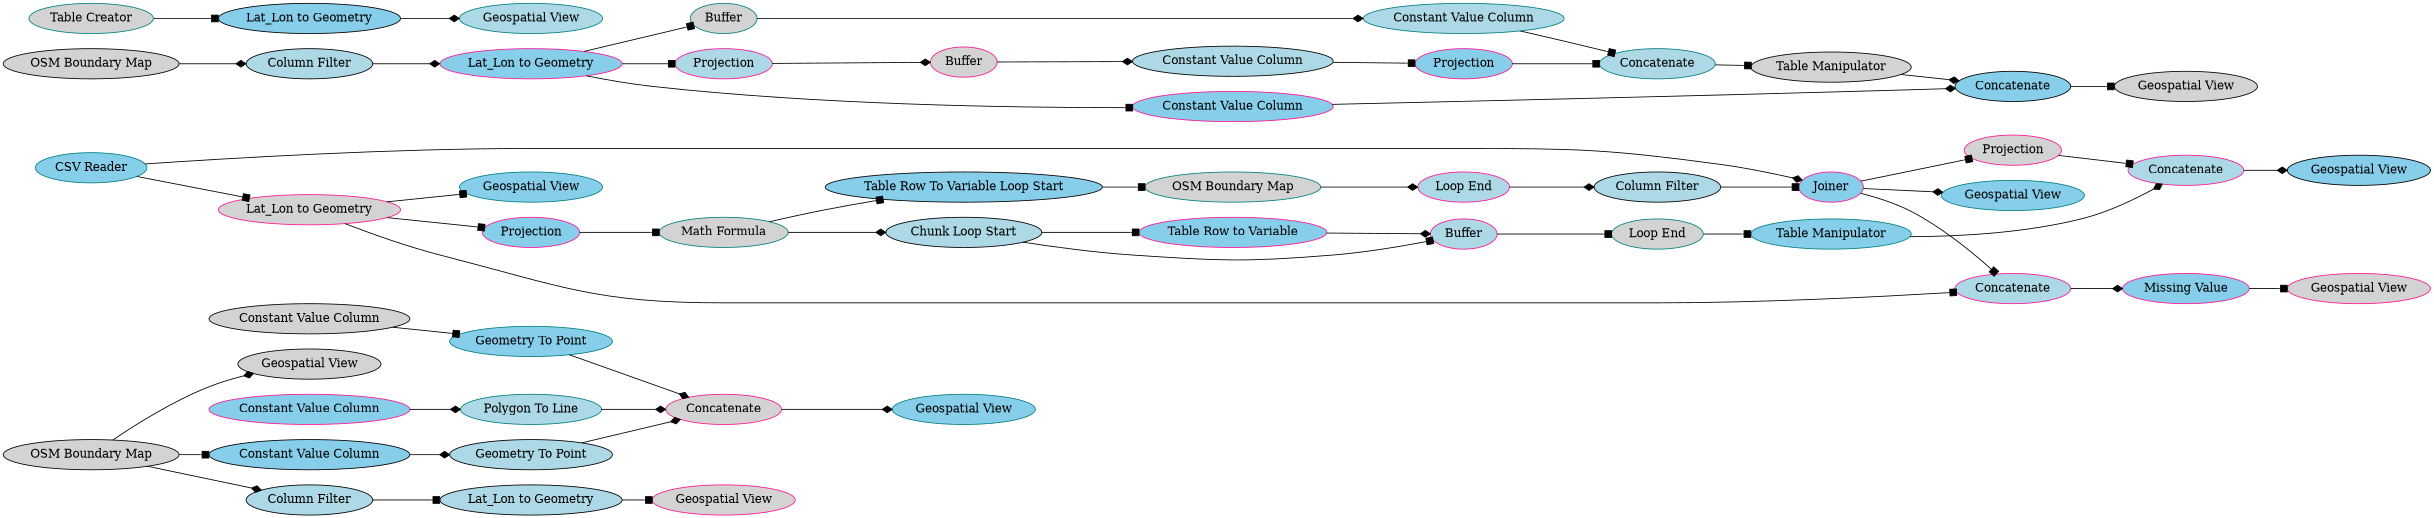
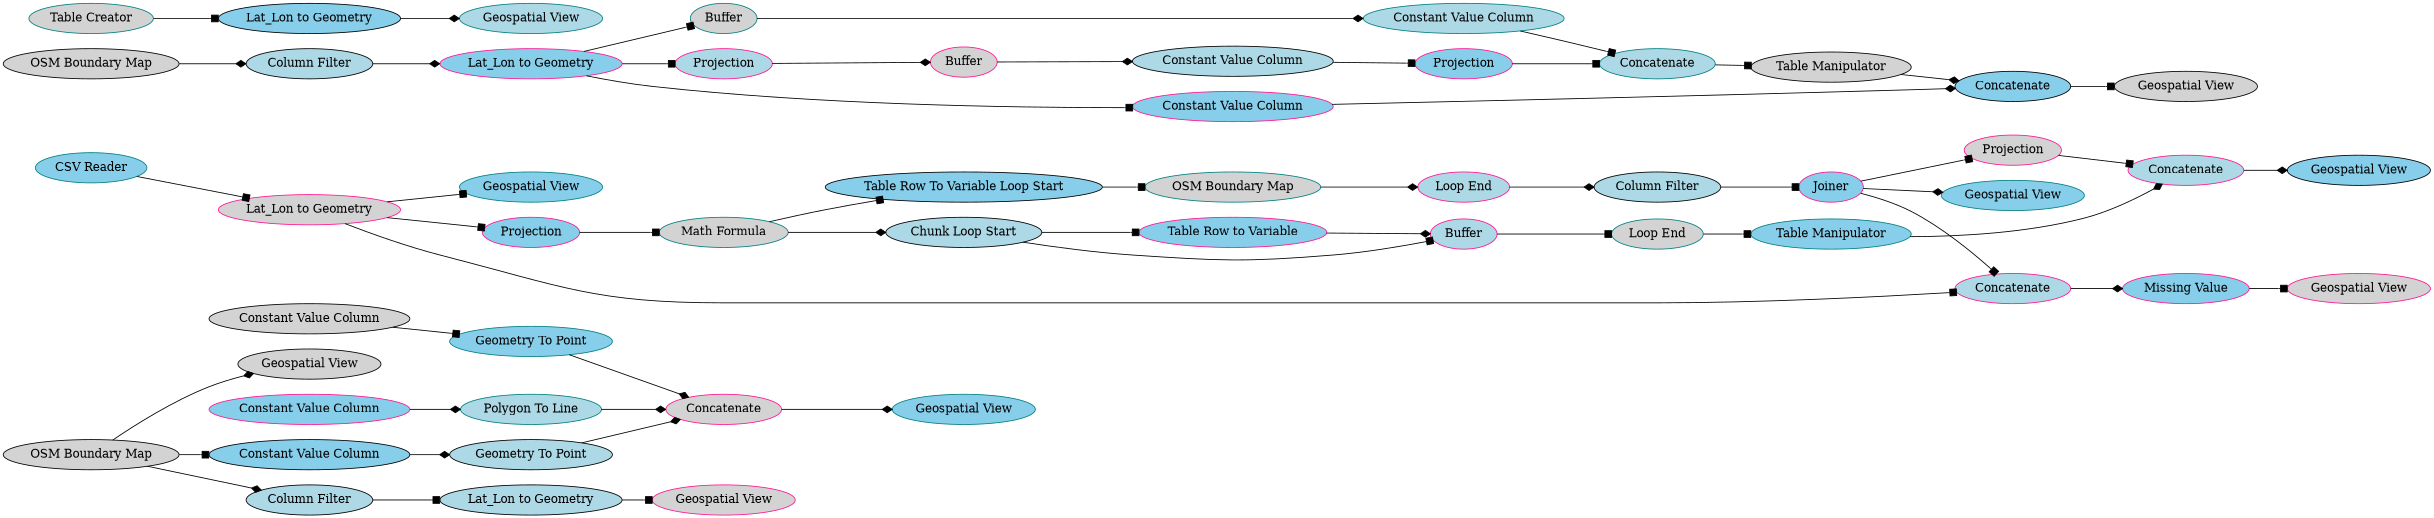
(970, 148) -> none
